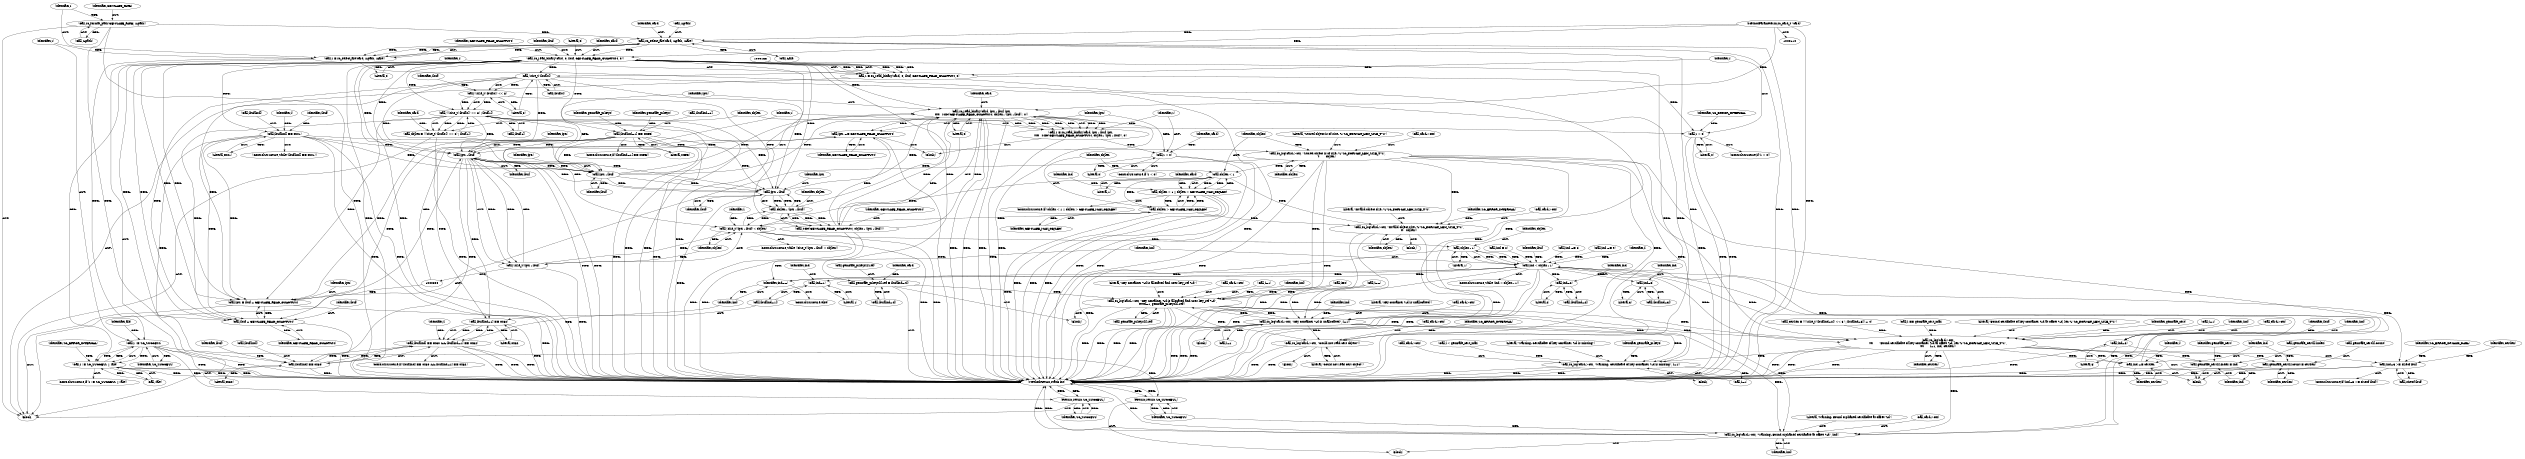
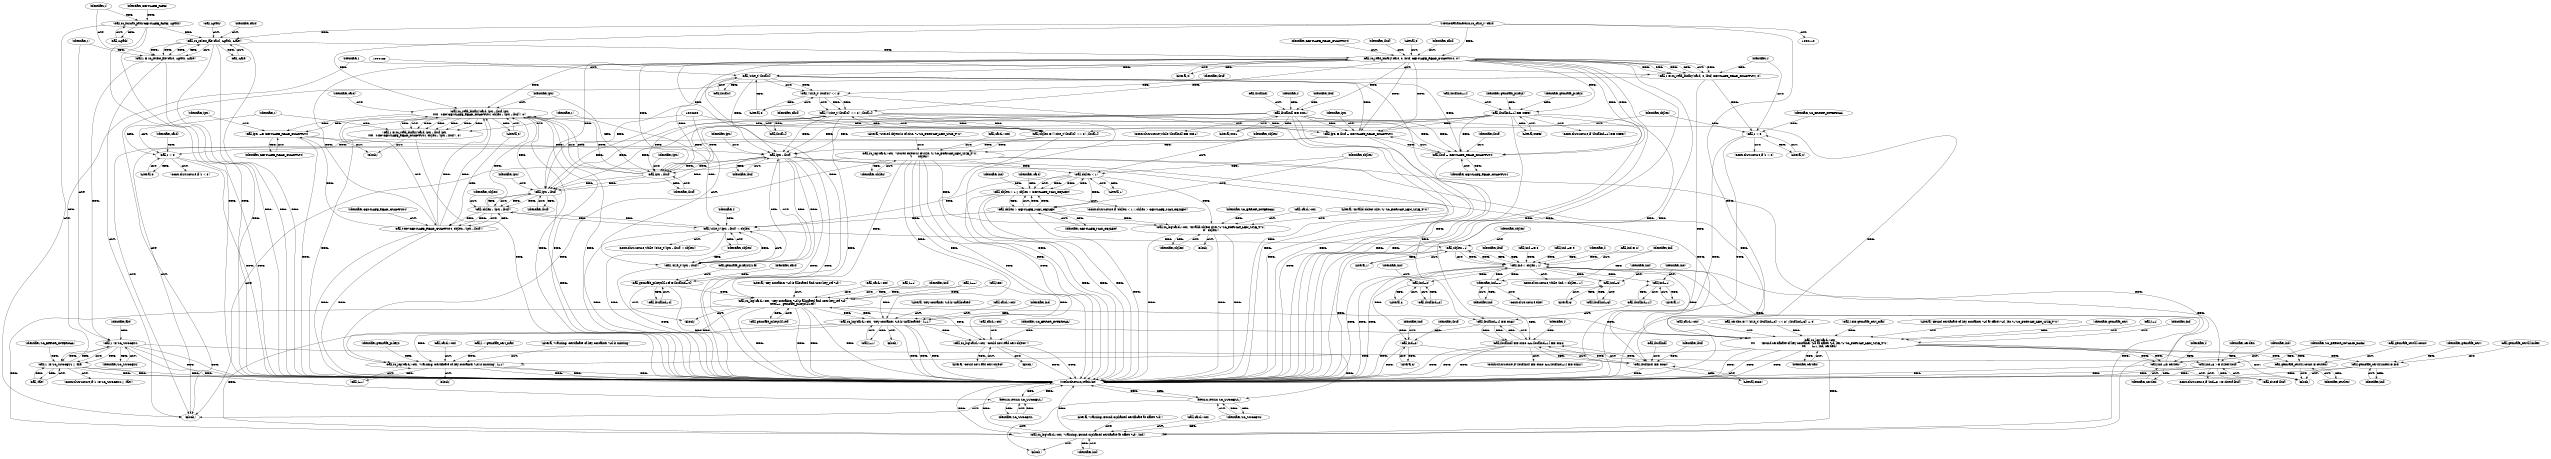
(116, 15) -> (152, 15)
(474, 274) -> (665, 212)
(912, 331) -> (699, 331)
(510, 343) -> none
